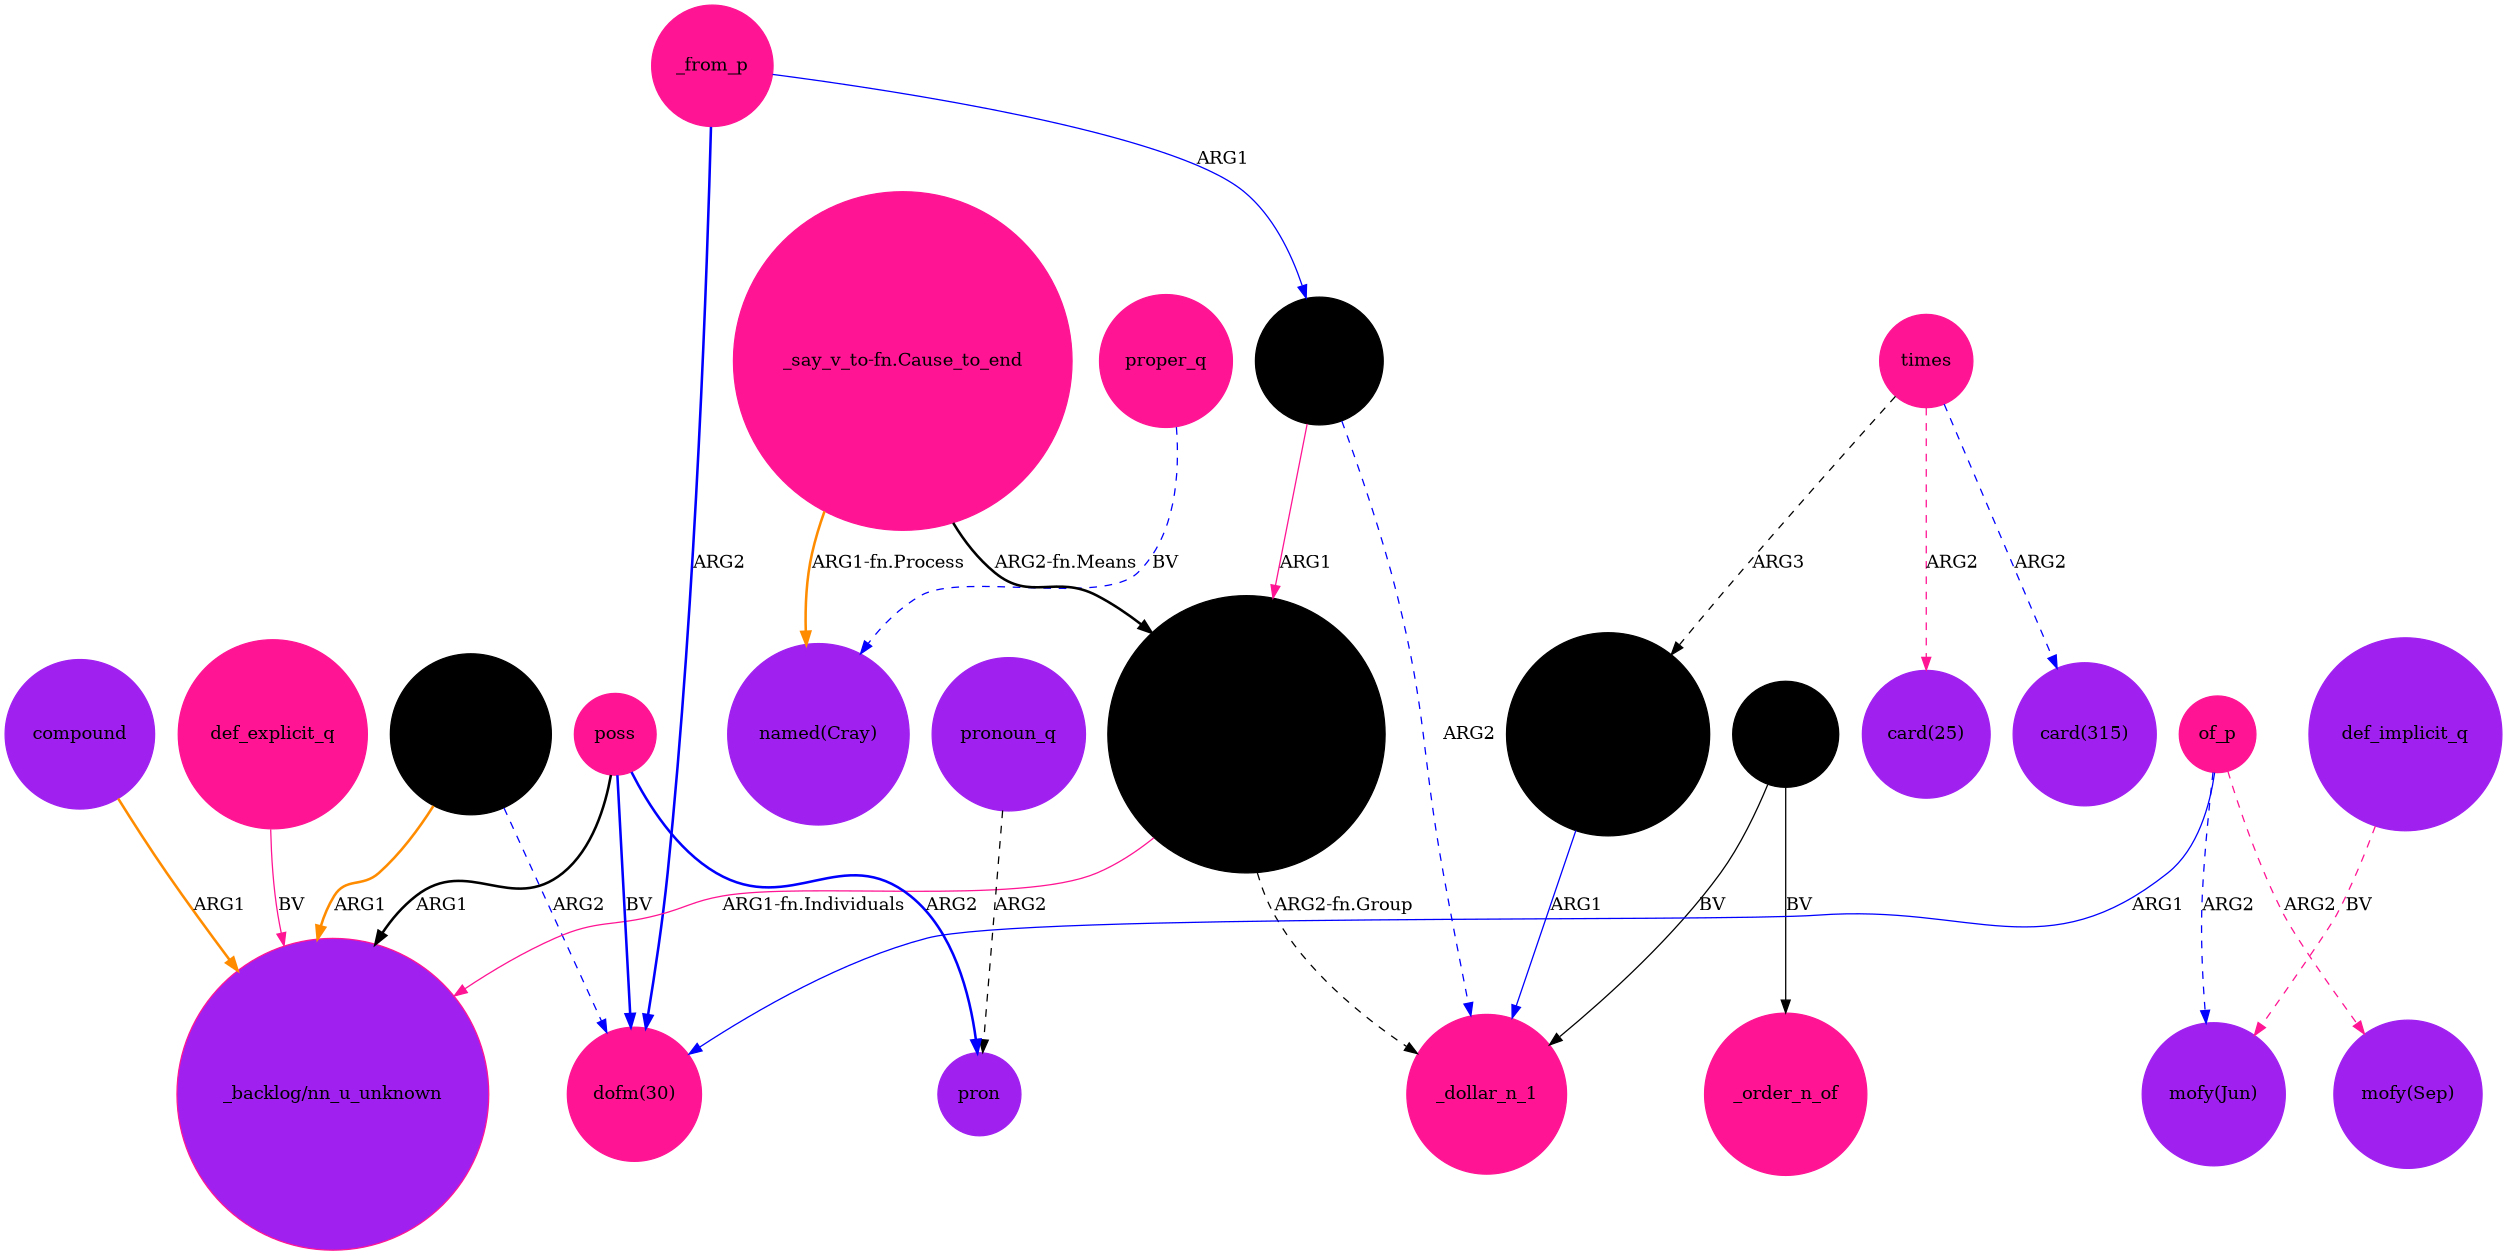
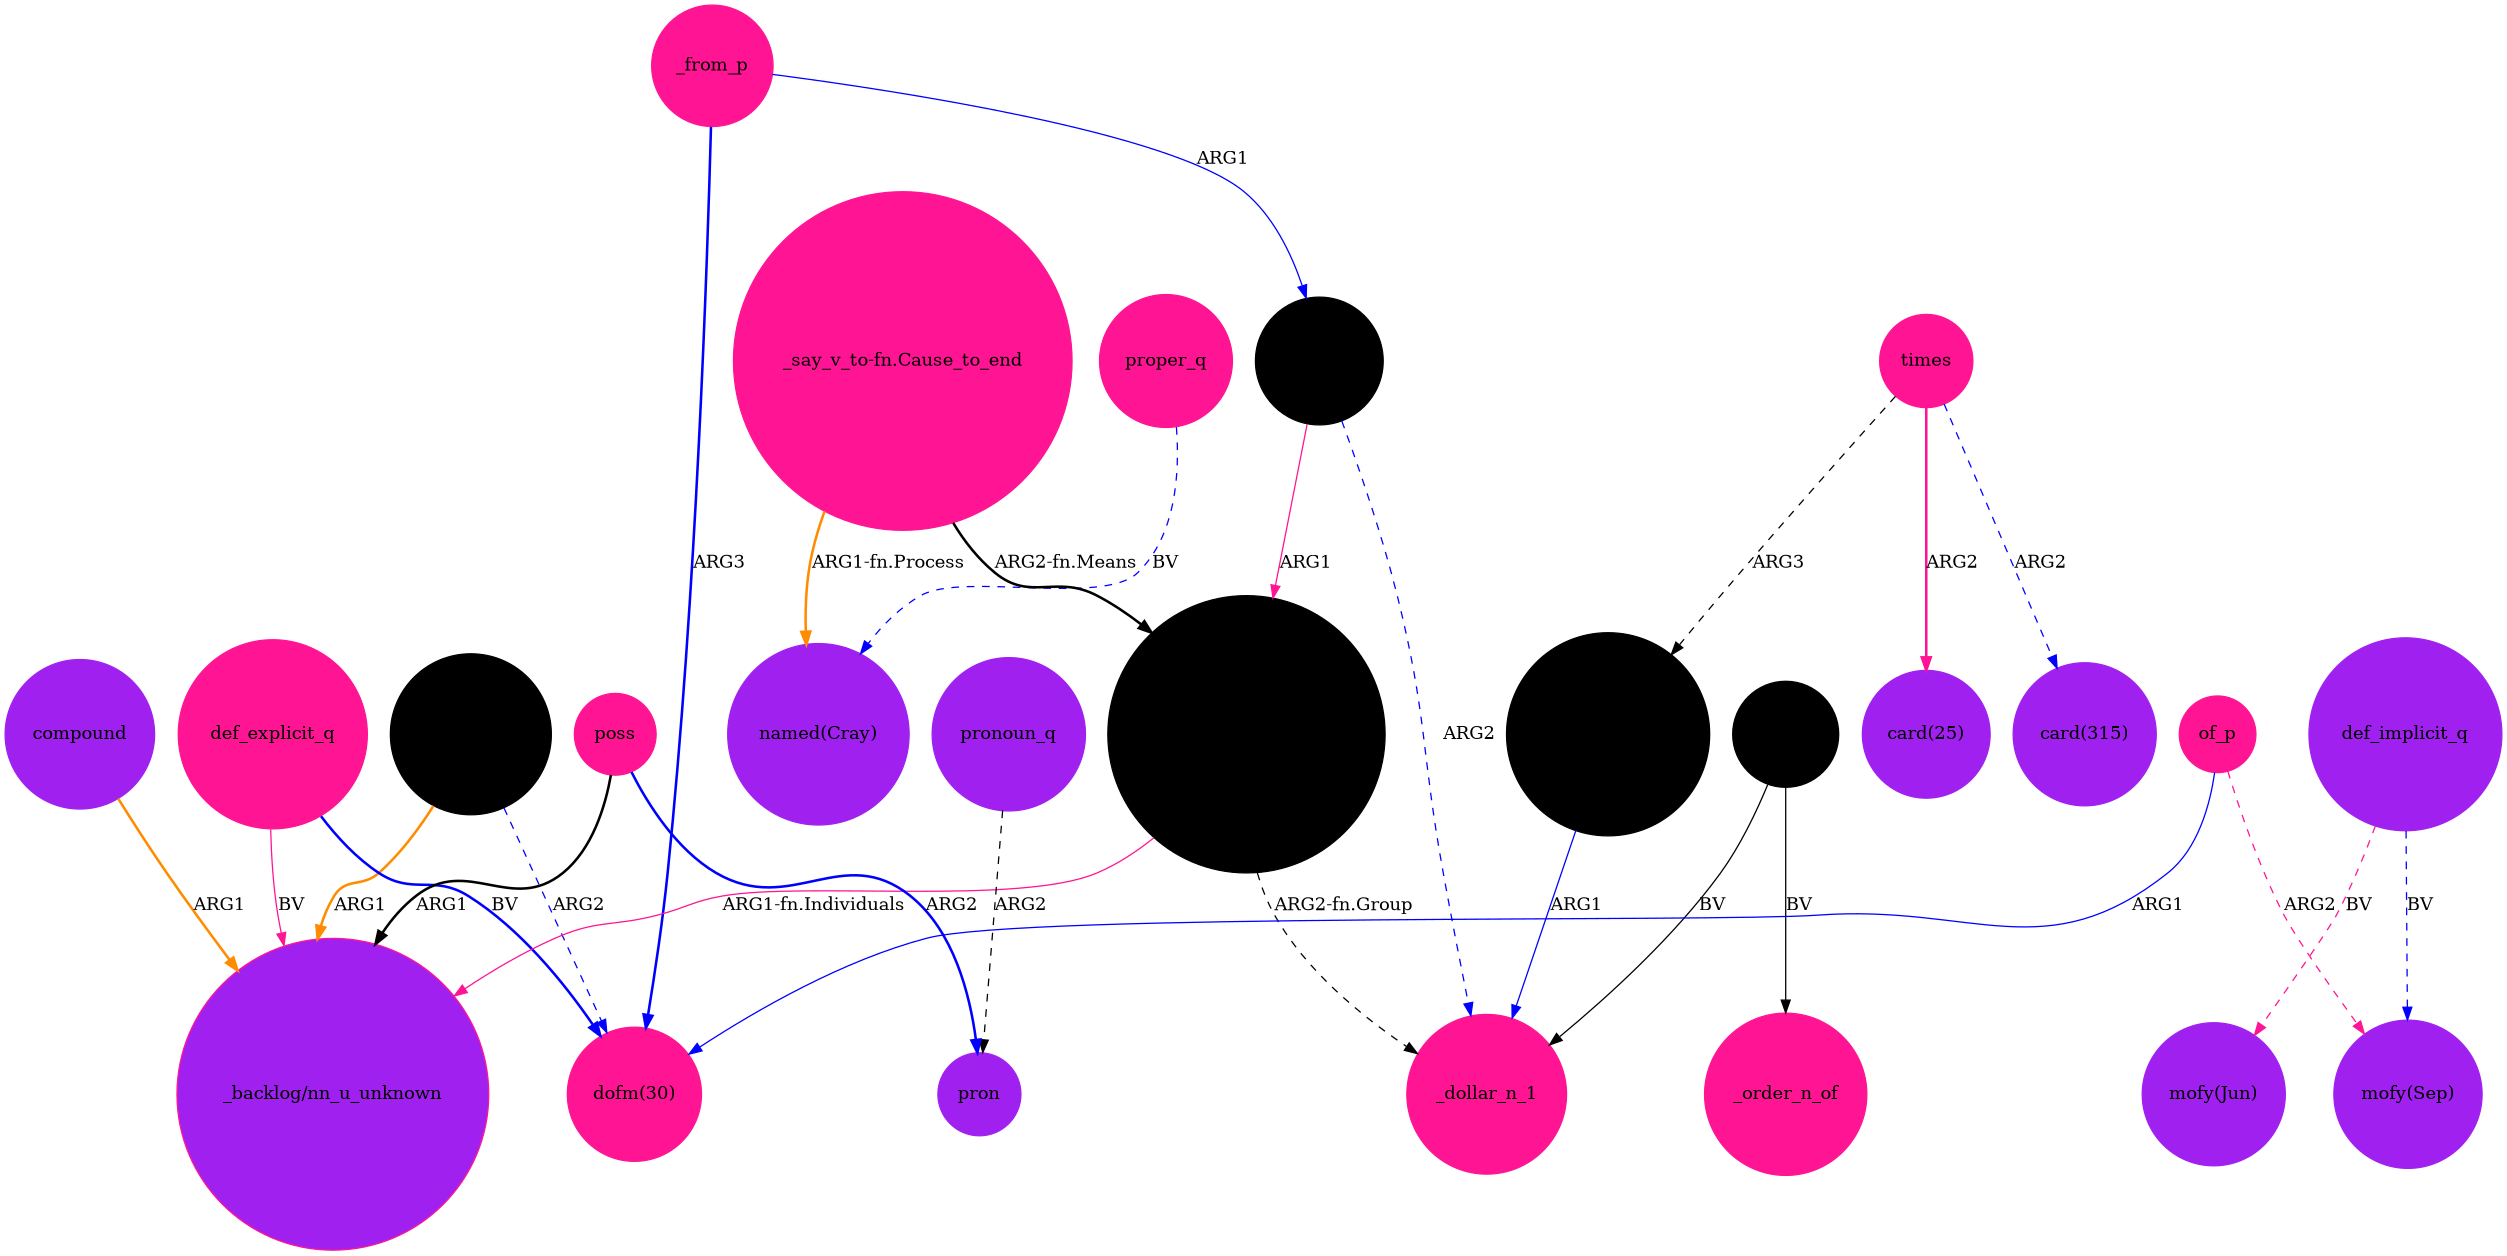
(1926, 532) -> (1926, 532)
(719, 563) -> (719, 563)
(2203, 891) -> none
(624, 895) -> (471, 898)
none -> (2407, 919)
